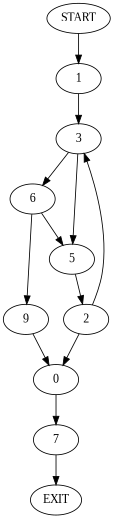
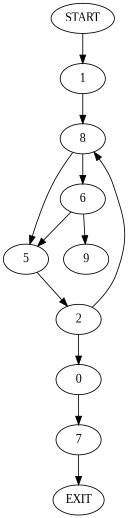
(79, 139) -> (83, 139)
(39, 346) -> none
